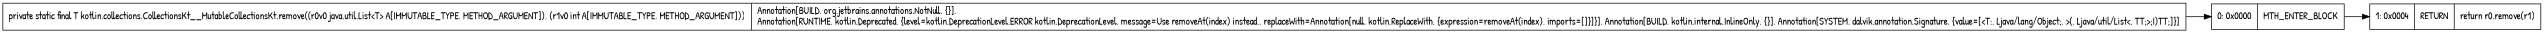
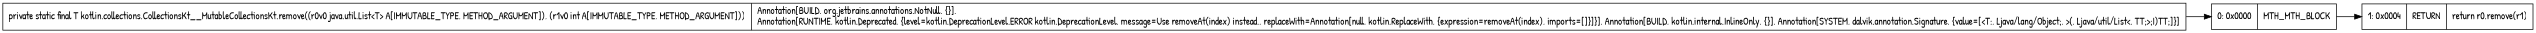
(2301, 16) -> (2297, 16)
